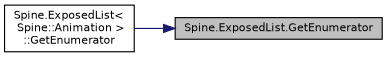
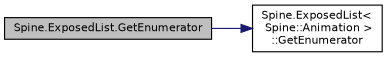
(149, 28) -> (226, 28)
